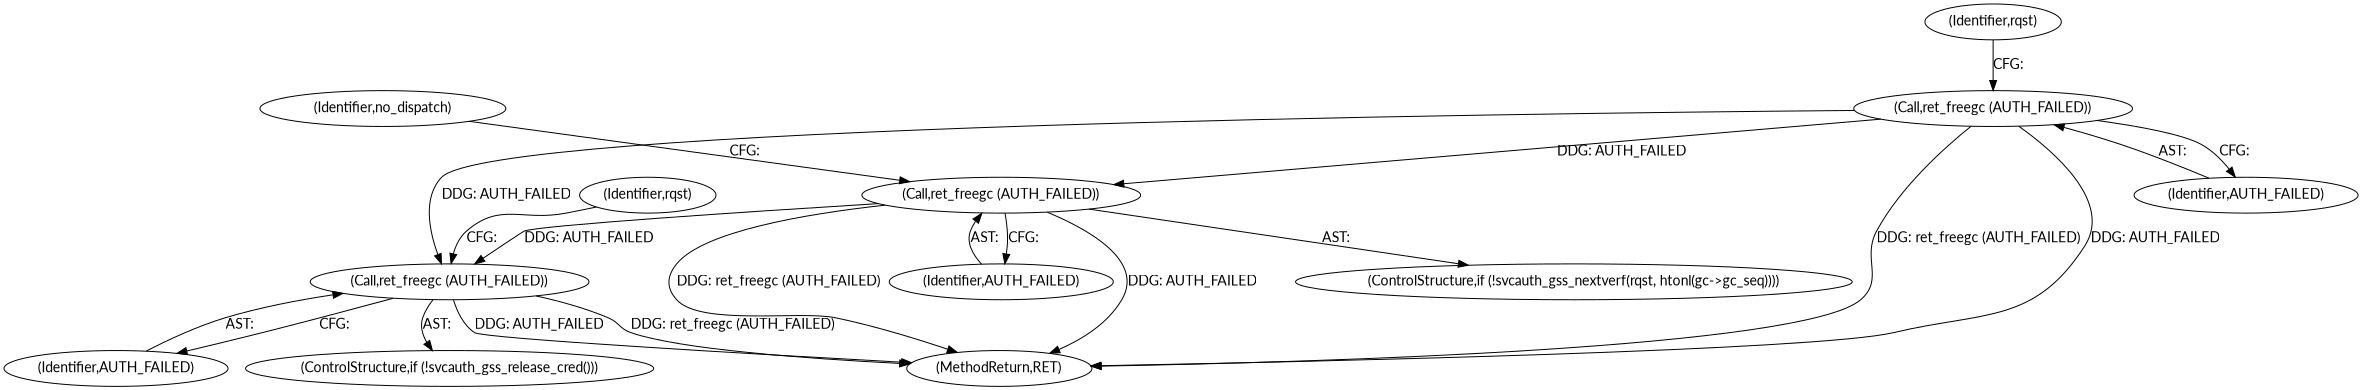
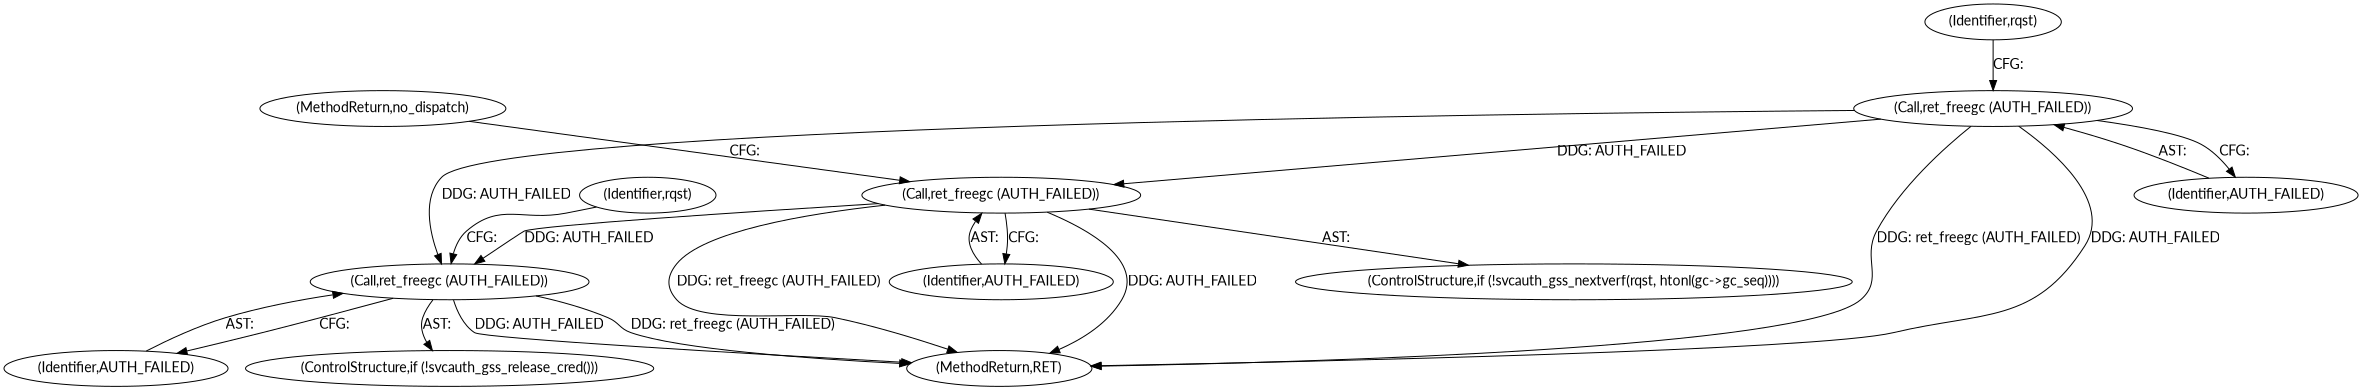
(383, 109) -> (383, 109)
